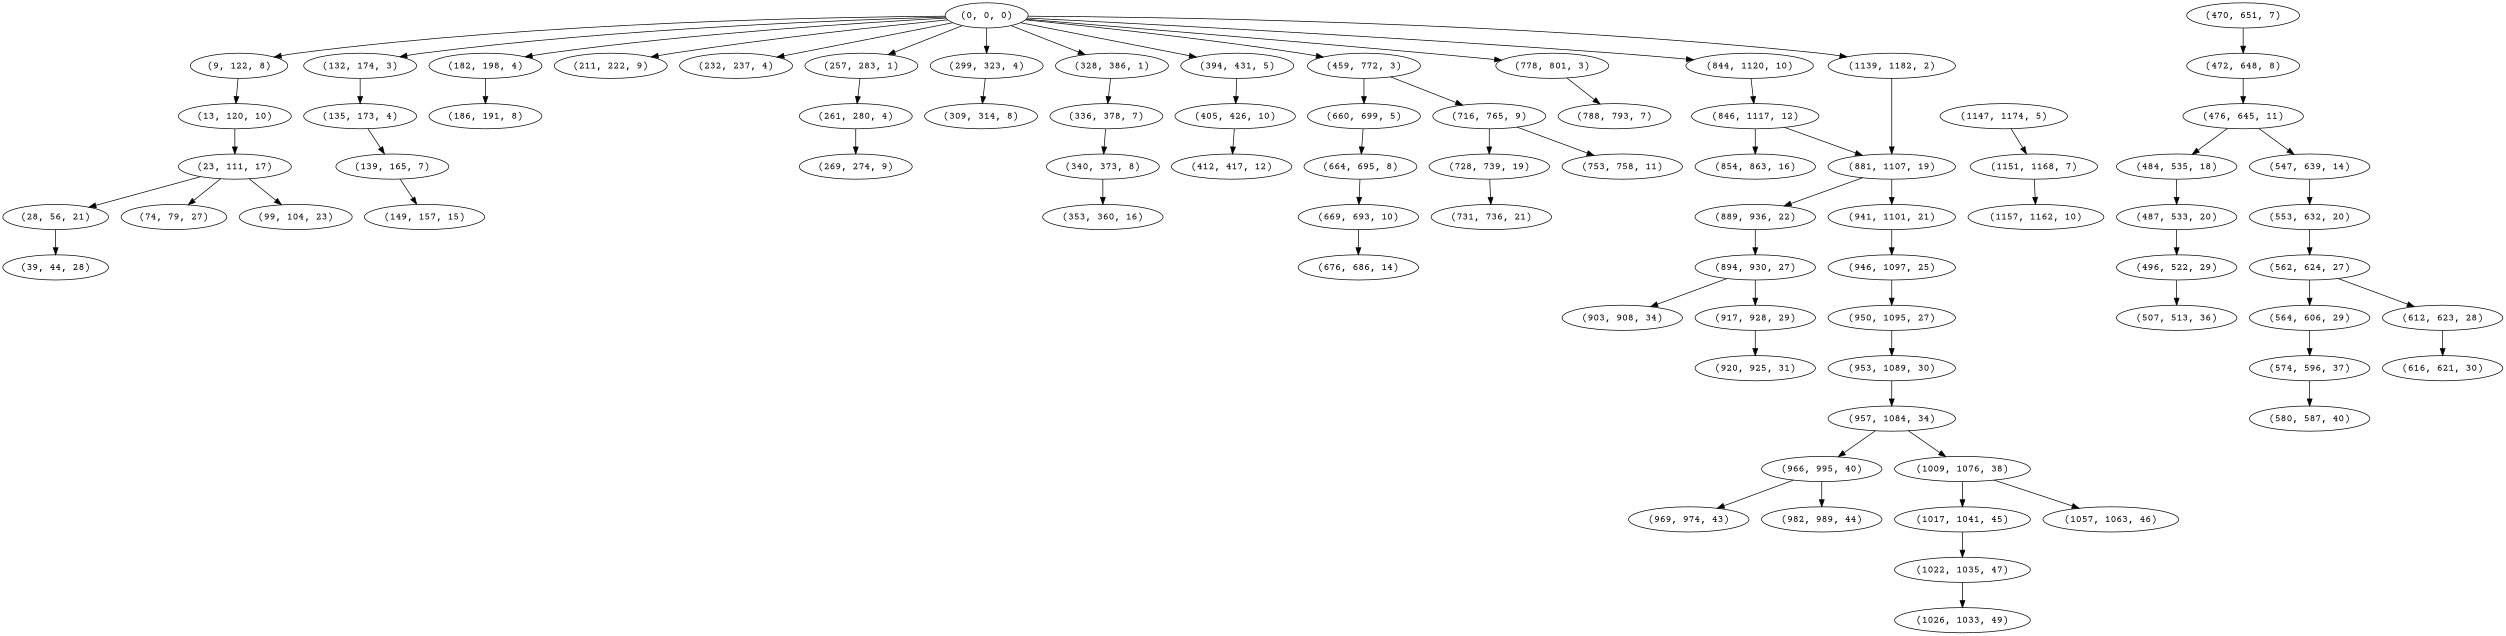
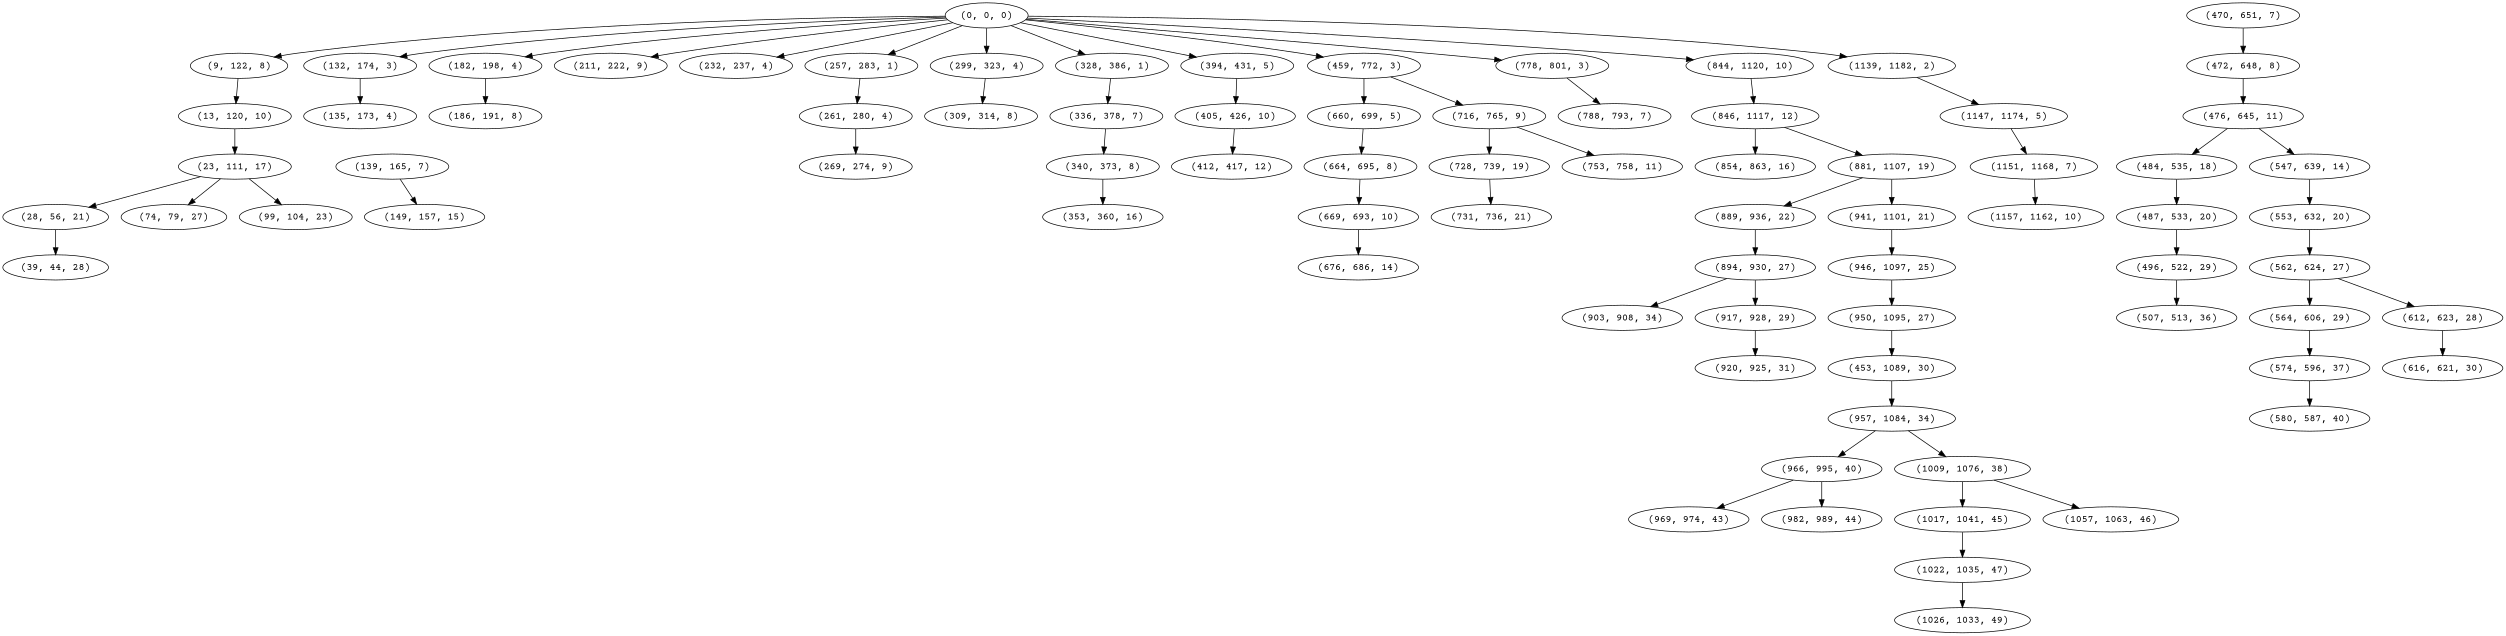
(1892, 113) -> (1945, 90)
(374, 138) -> none
(1892, 368) -> (1892, 368)
